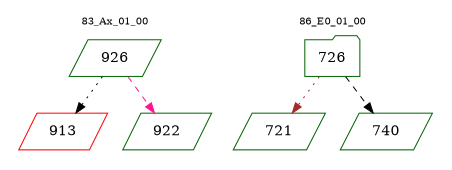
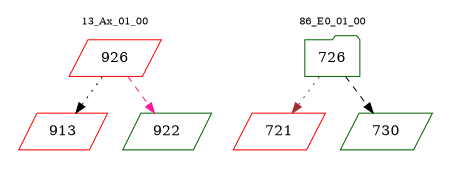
(115, 22) -> (115, 22)
(115, 58) -> (115, 58)
(279, 132) -> (279, 132)
(386, 132) -> (386, 132)
